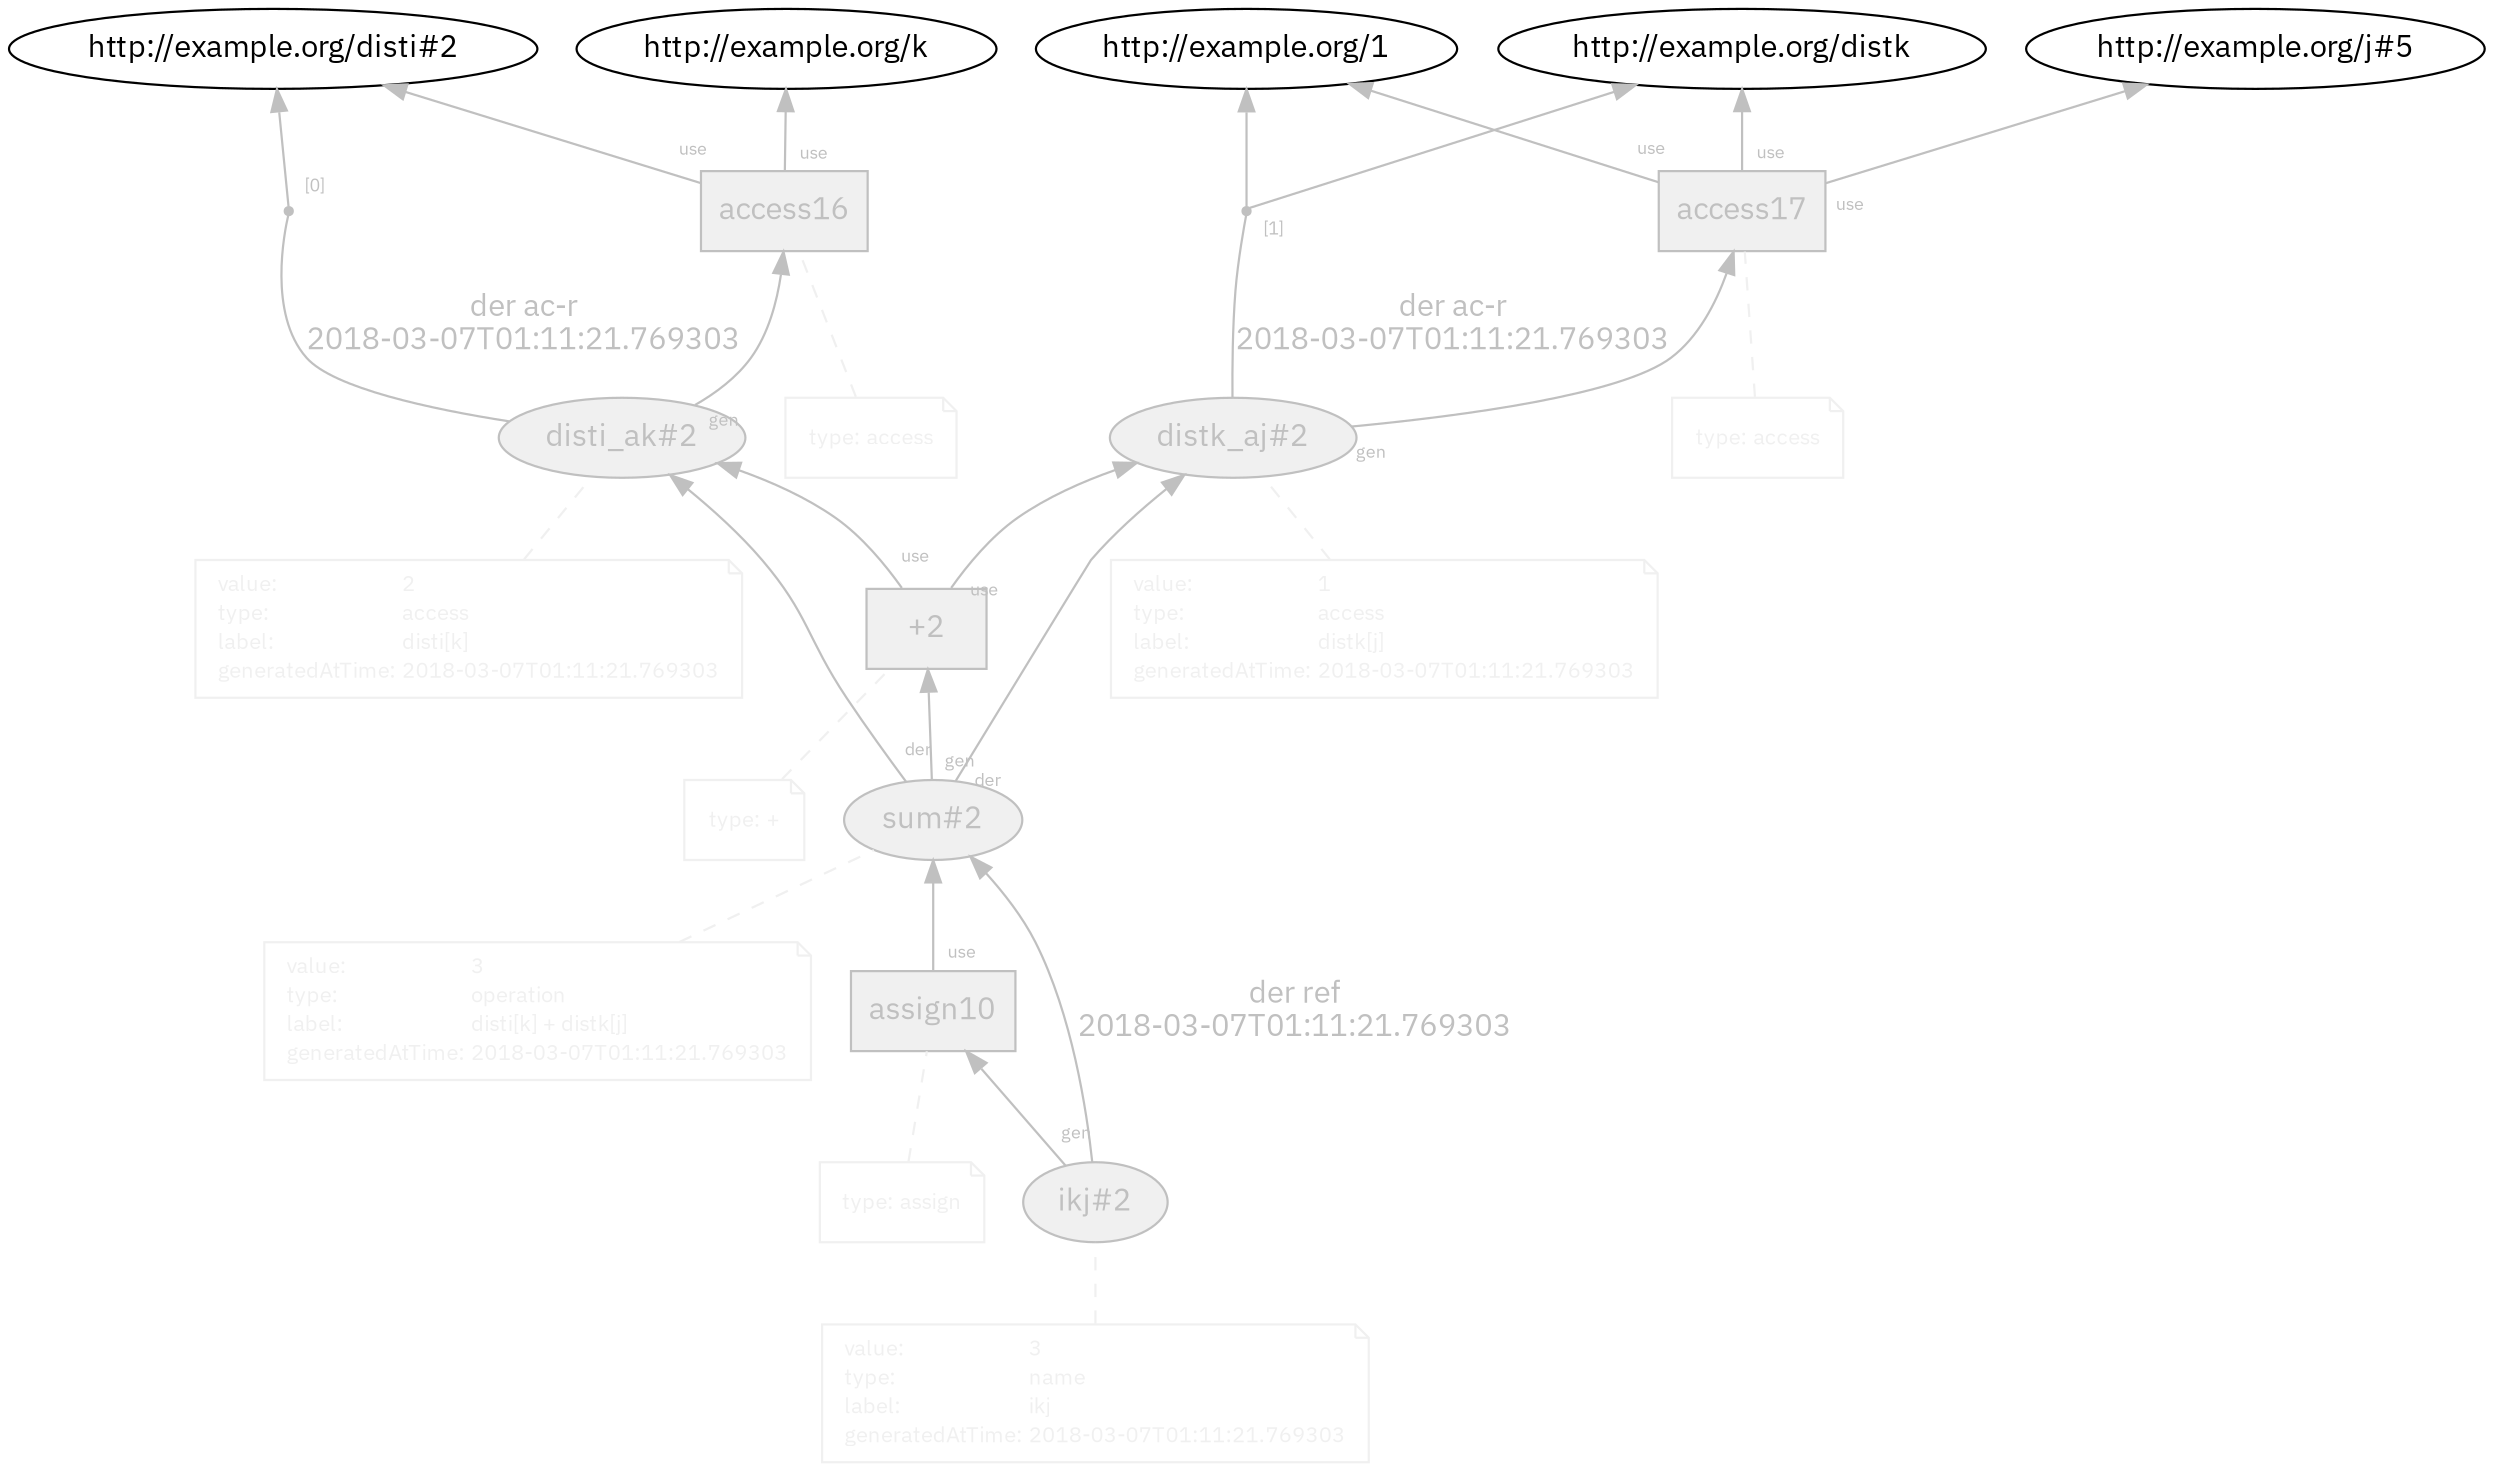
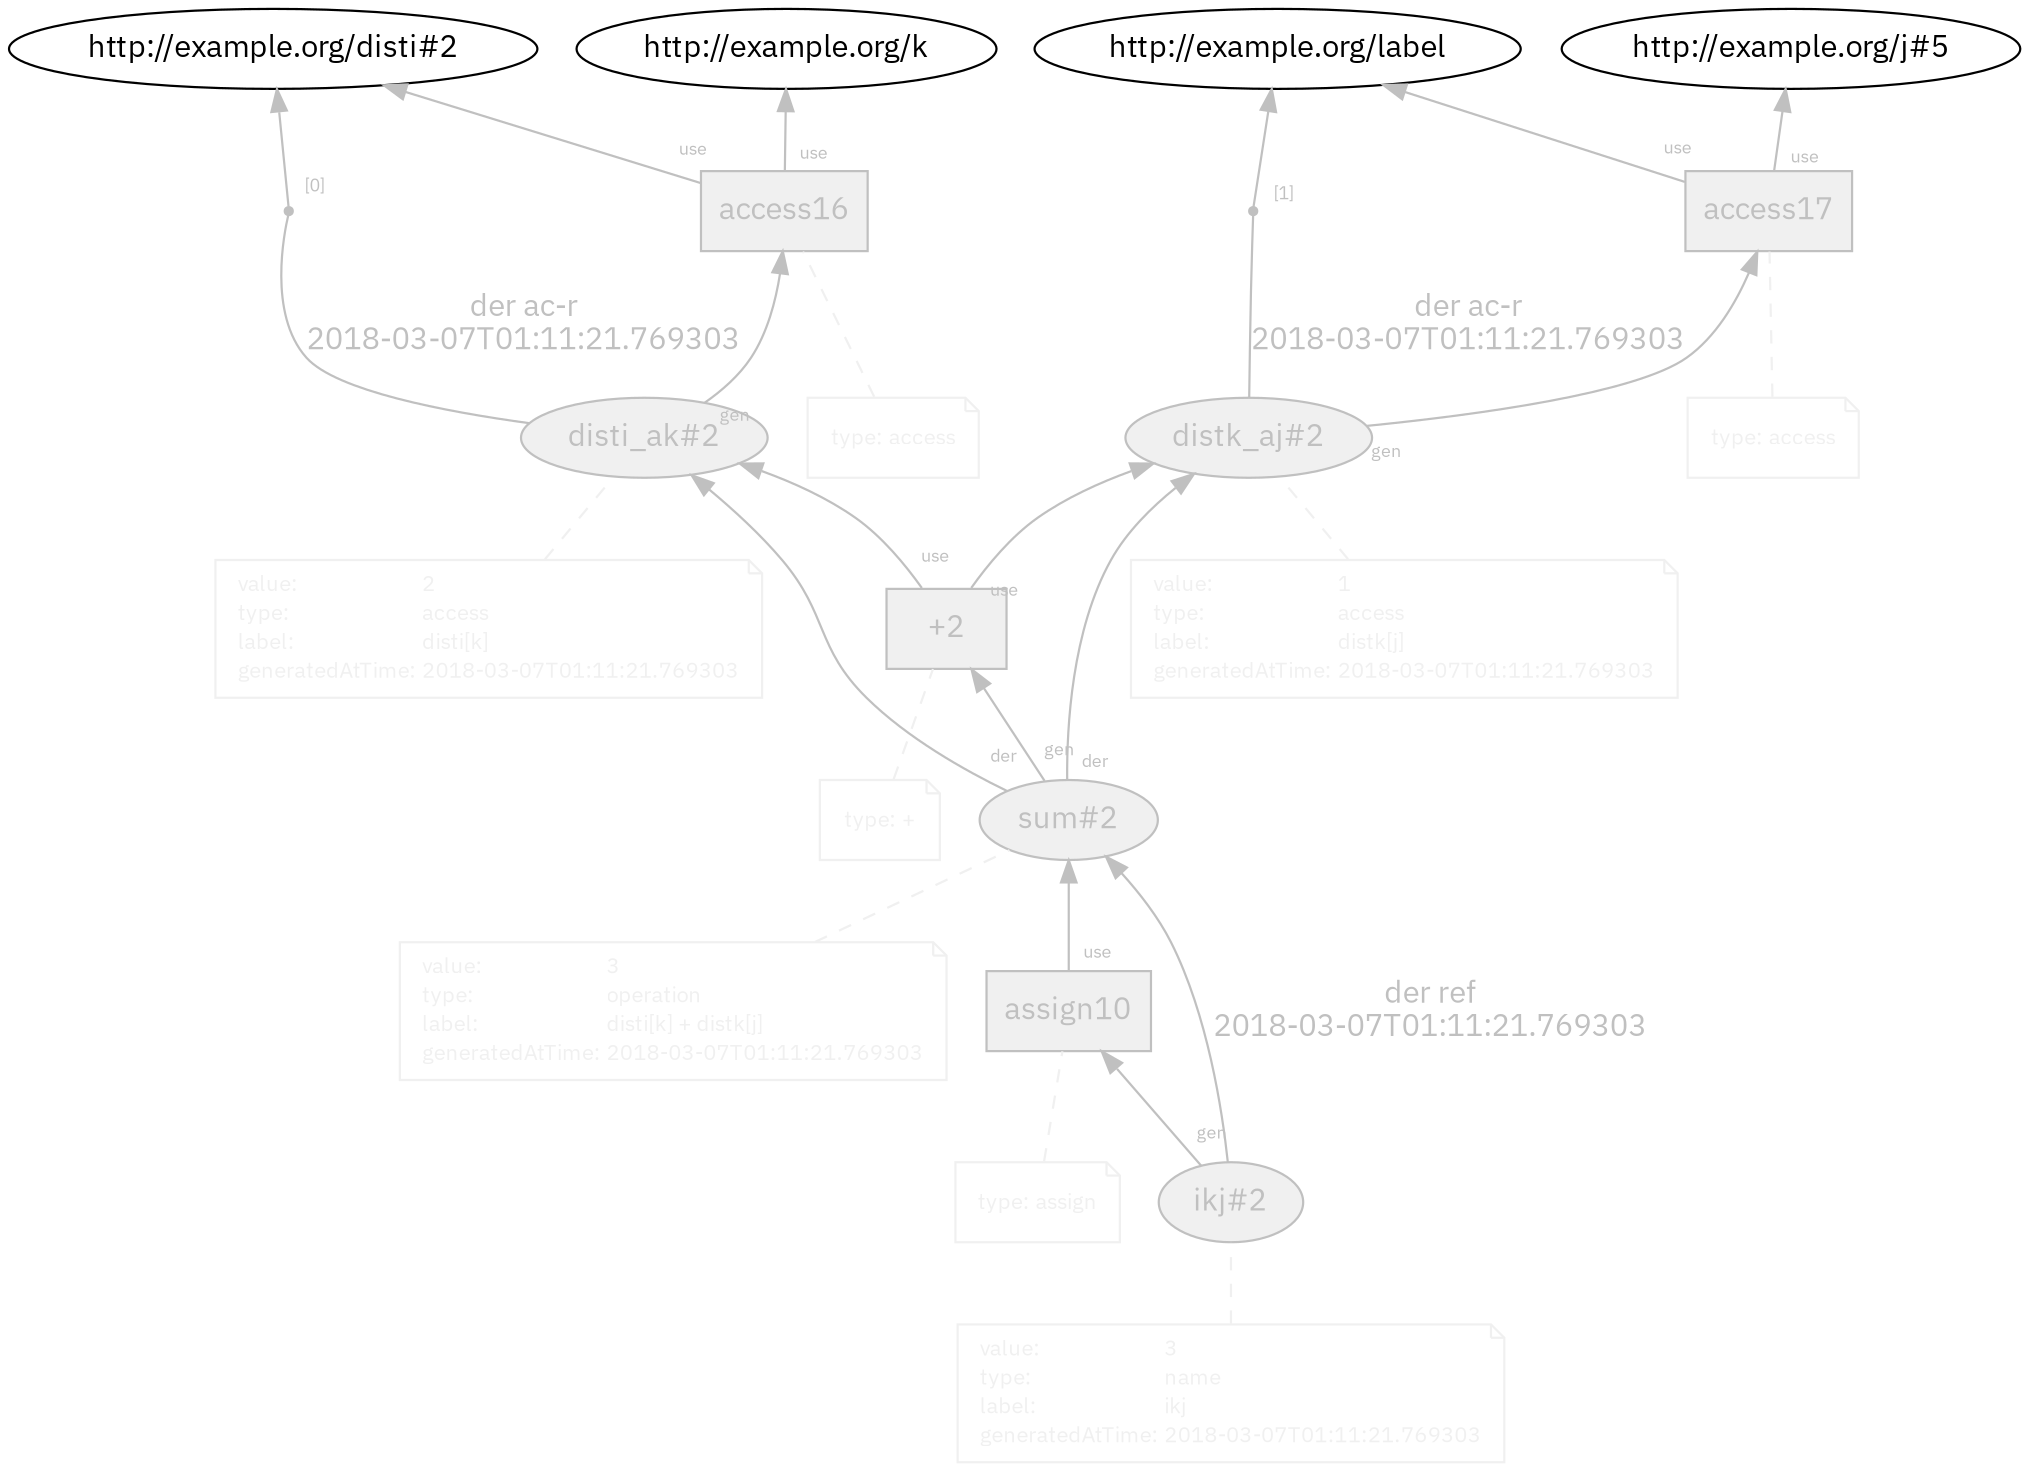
(1247, 49) -> none
(1742, 49) -> (1278, 49)
